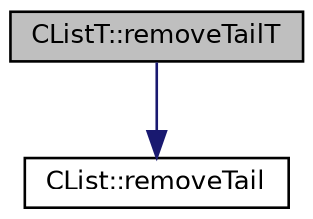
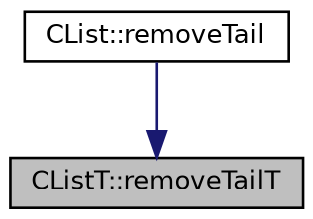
(157, 97) -> (157, 97)
